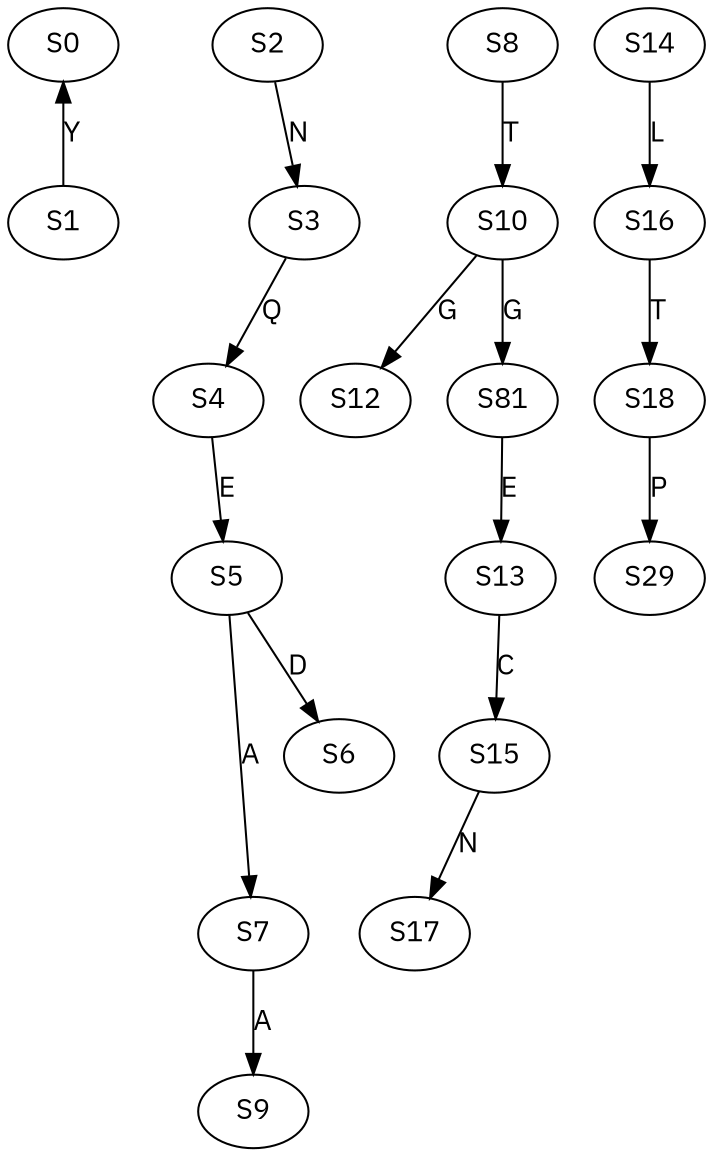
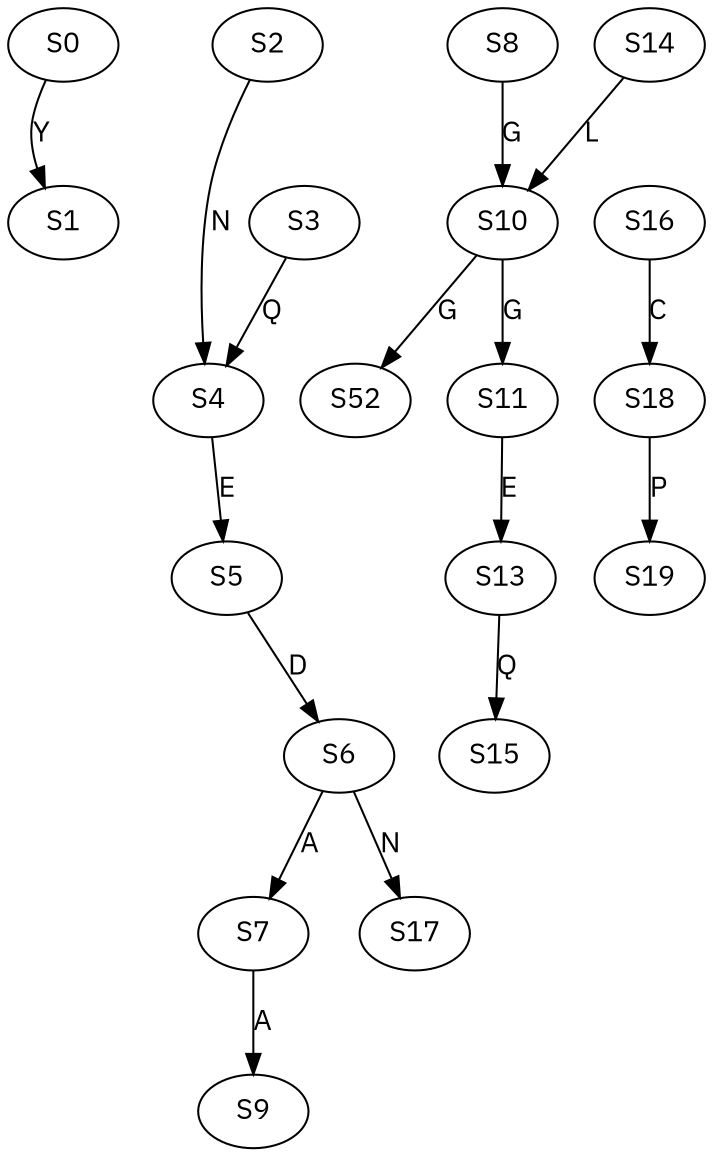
(284, 124) -> (207, 208)
(650, 124) -> (583, 126)
(512, 134) -> (512, 134)
(63, 144) -> (32, 124)
(659, 312) -> (659, 312)
(355, 400) -> (355, 400)
(503, 400) -> (503, 400)
(650, 578) -> (650, 578)
(507, 667) -> (507, 667)
(239, 746) -> (301, 836)
(459, 836) -> (373, 835)
